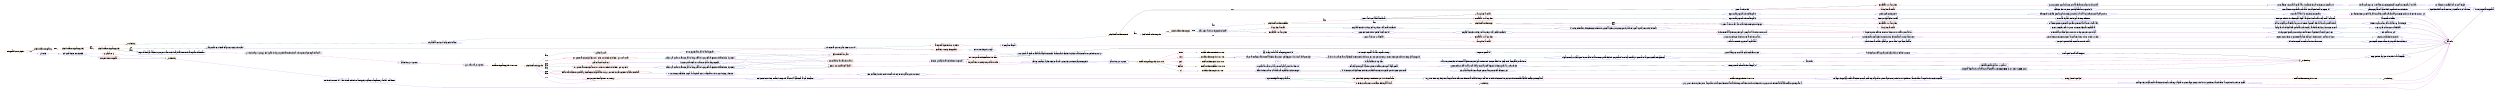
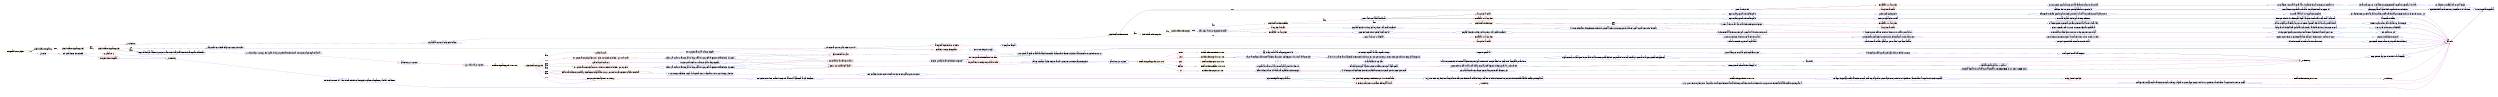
(2306, 14) -> (2306, 14)
(1168, 32) -> (1168, 32)
(700, 52) -> (700, 52)
